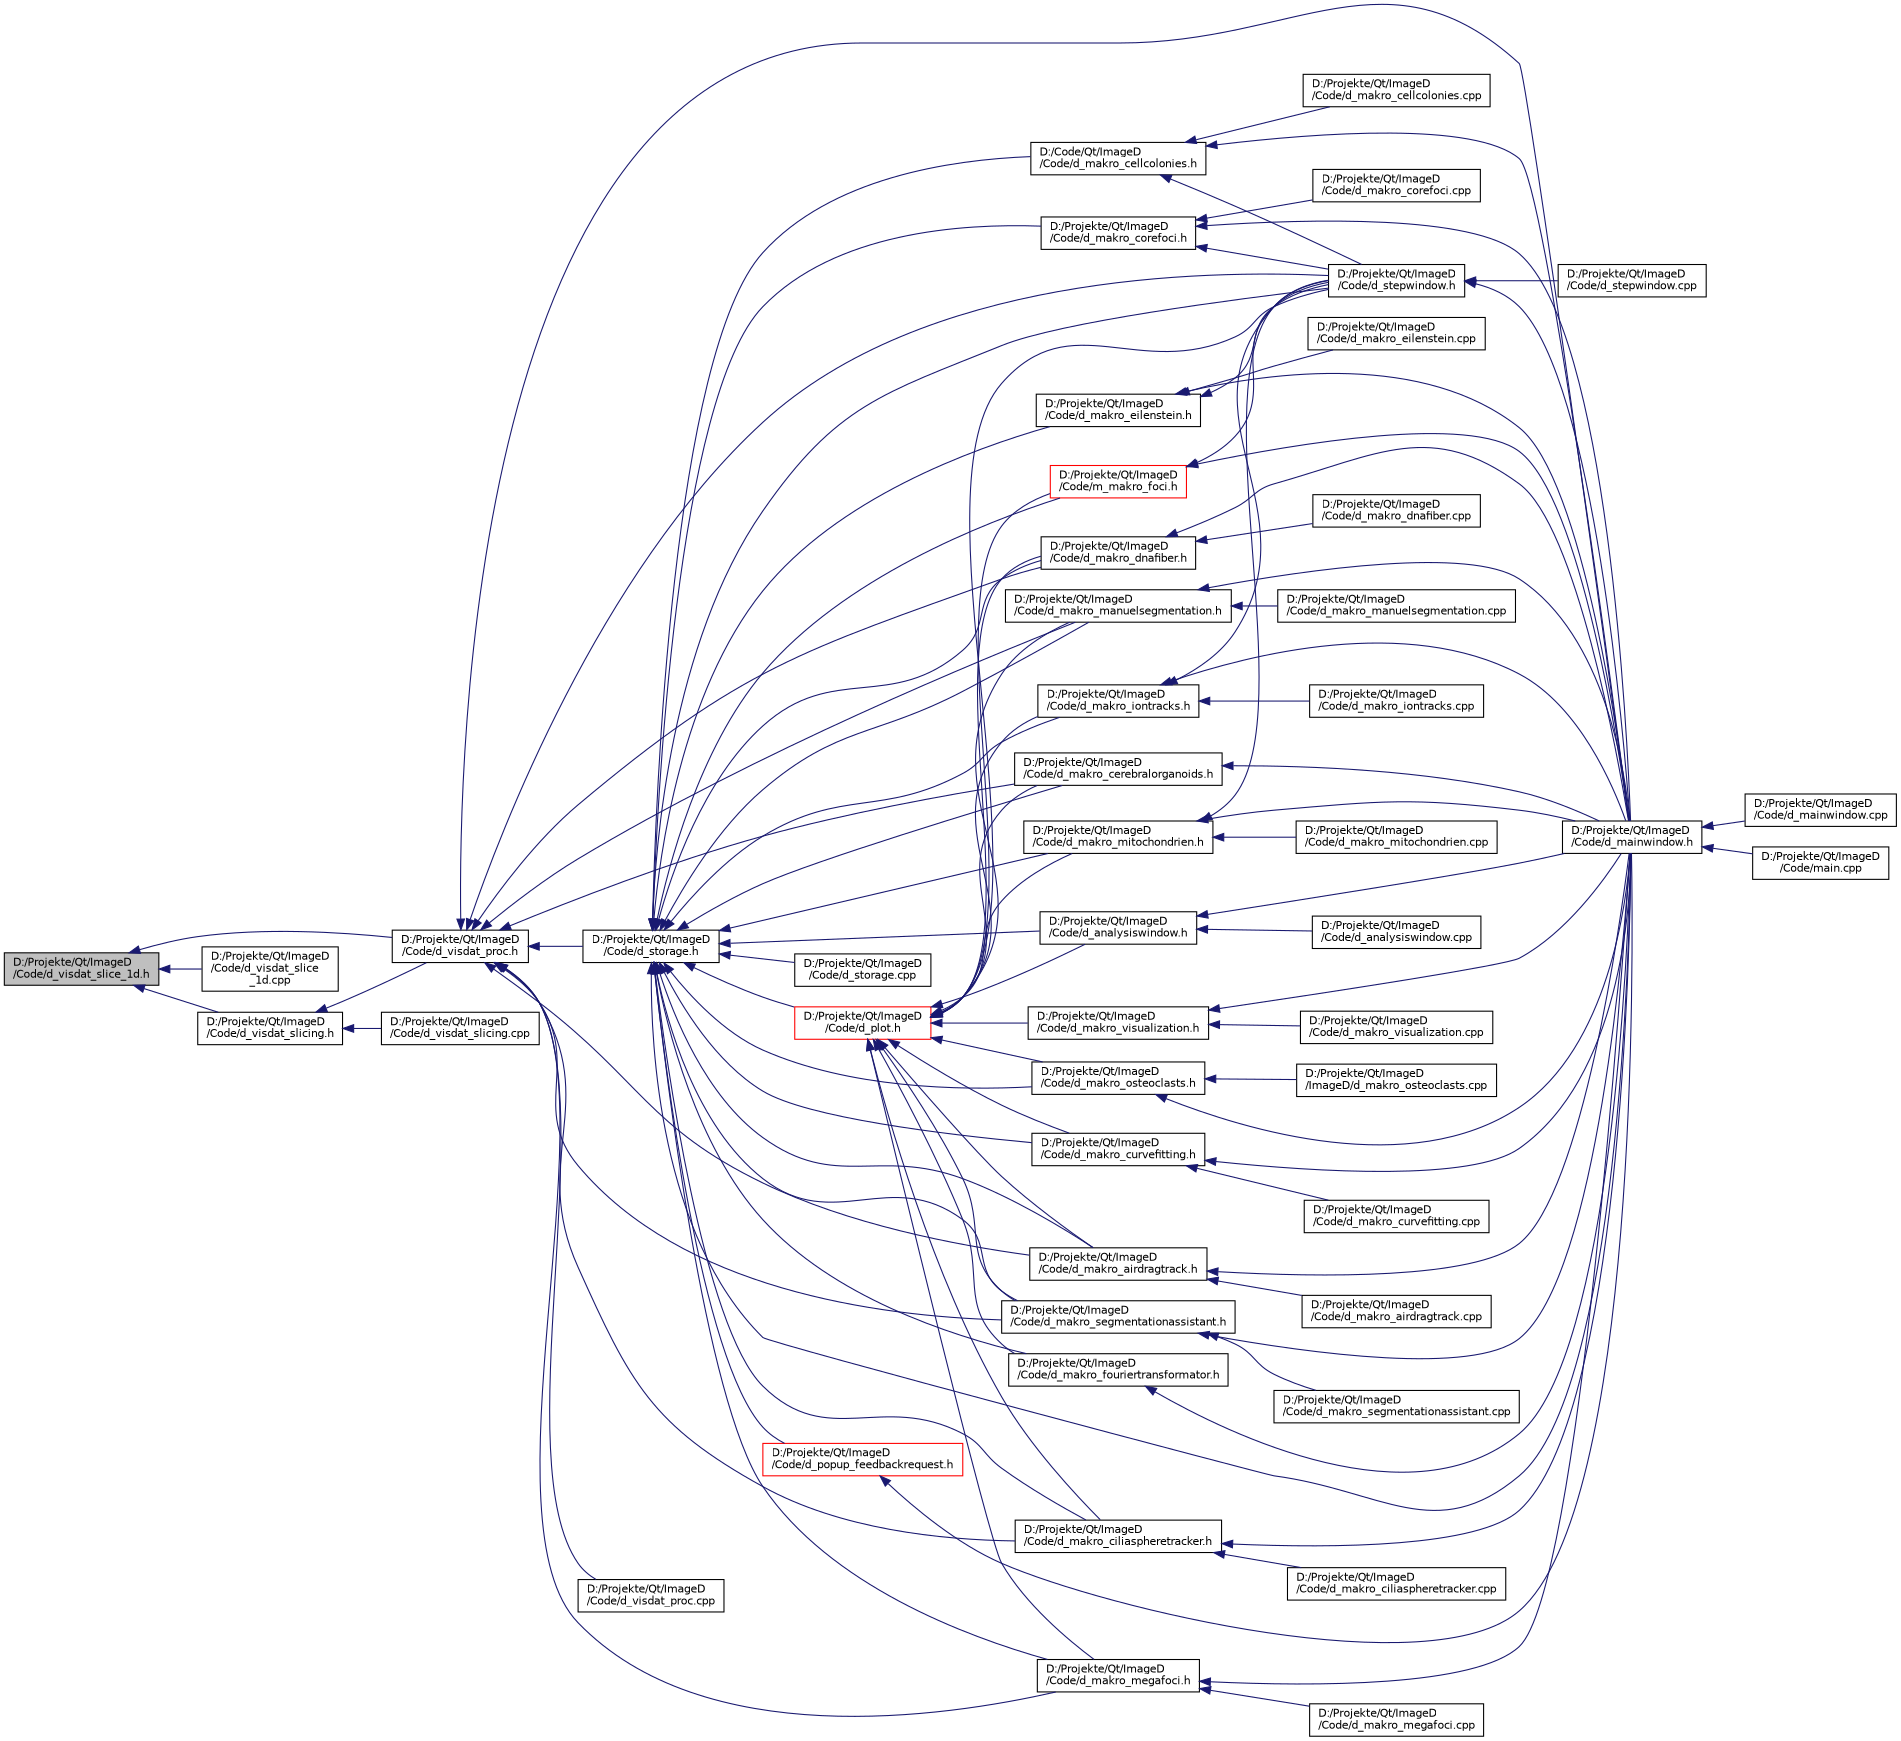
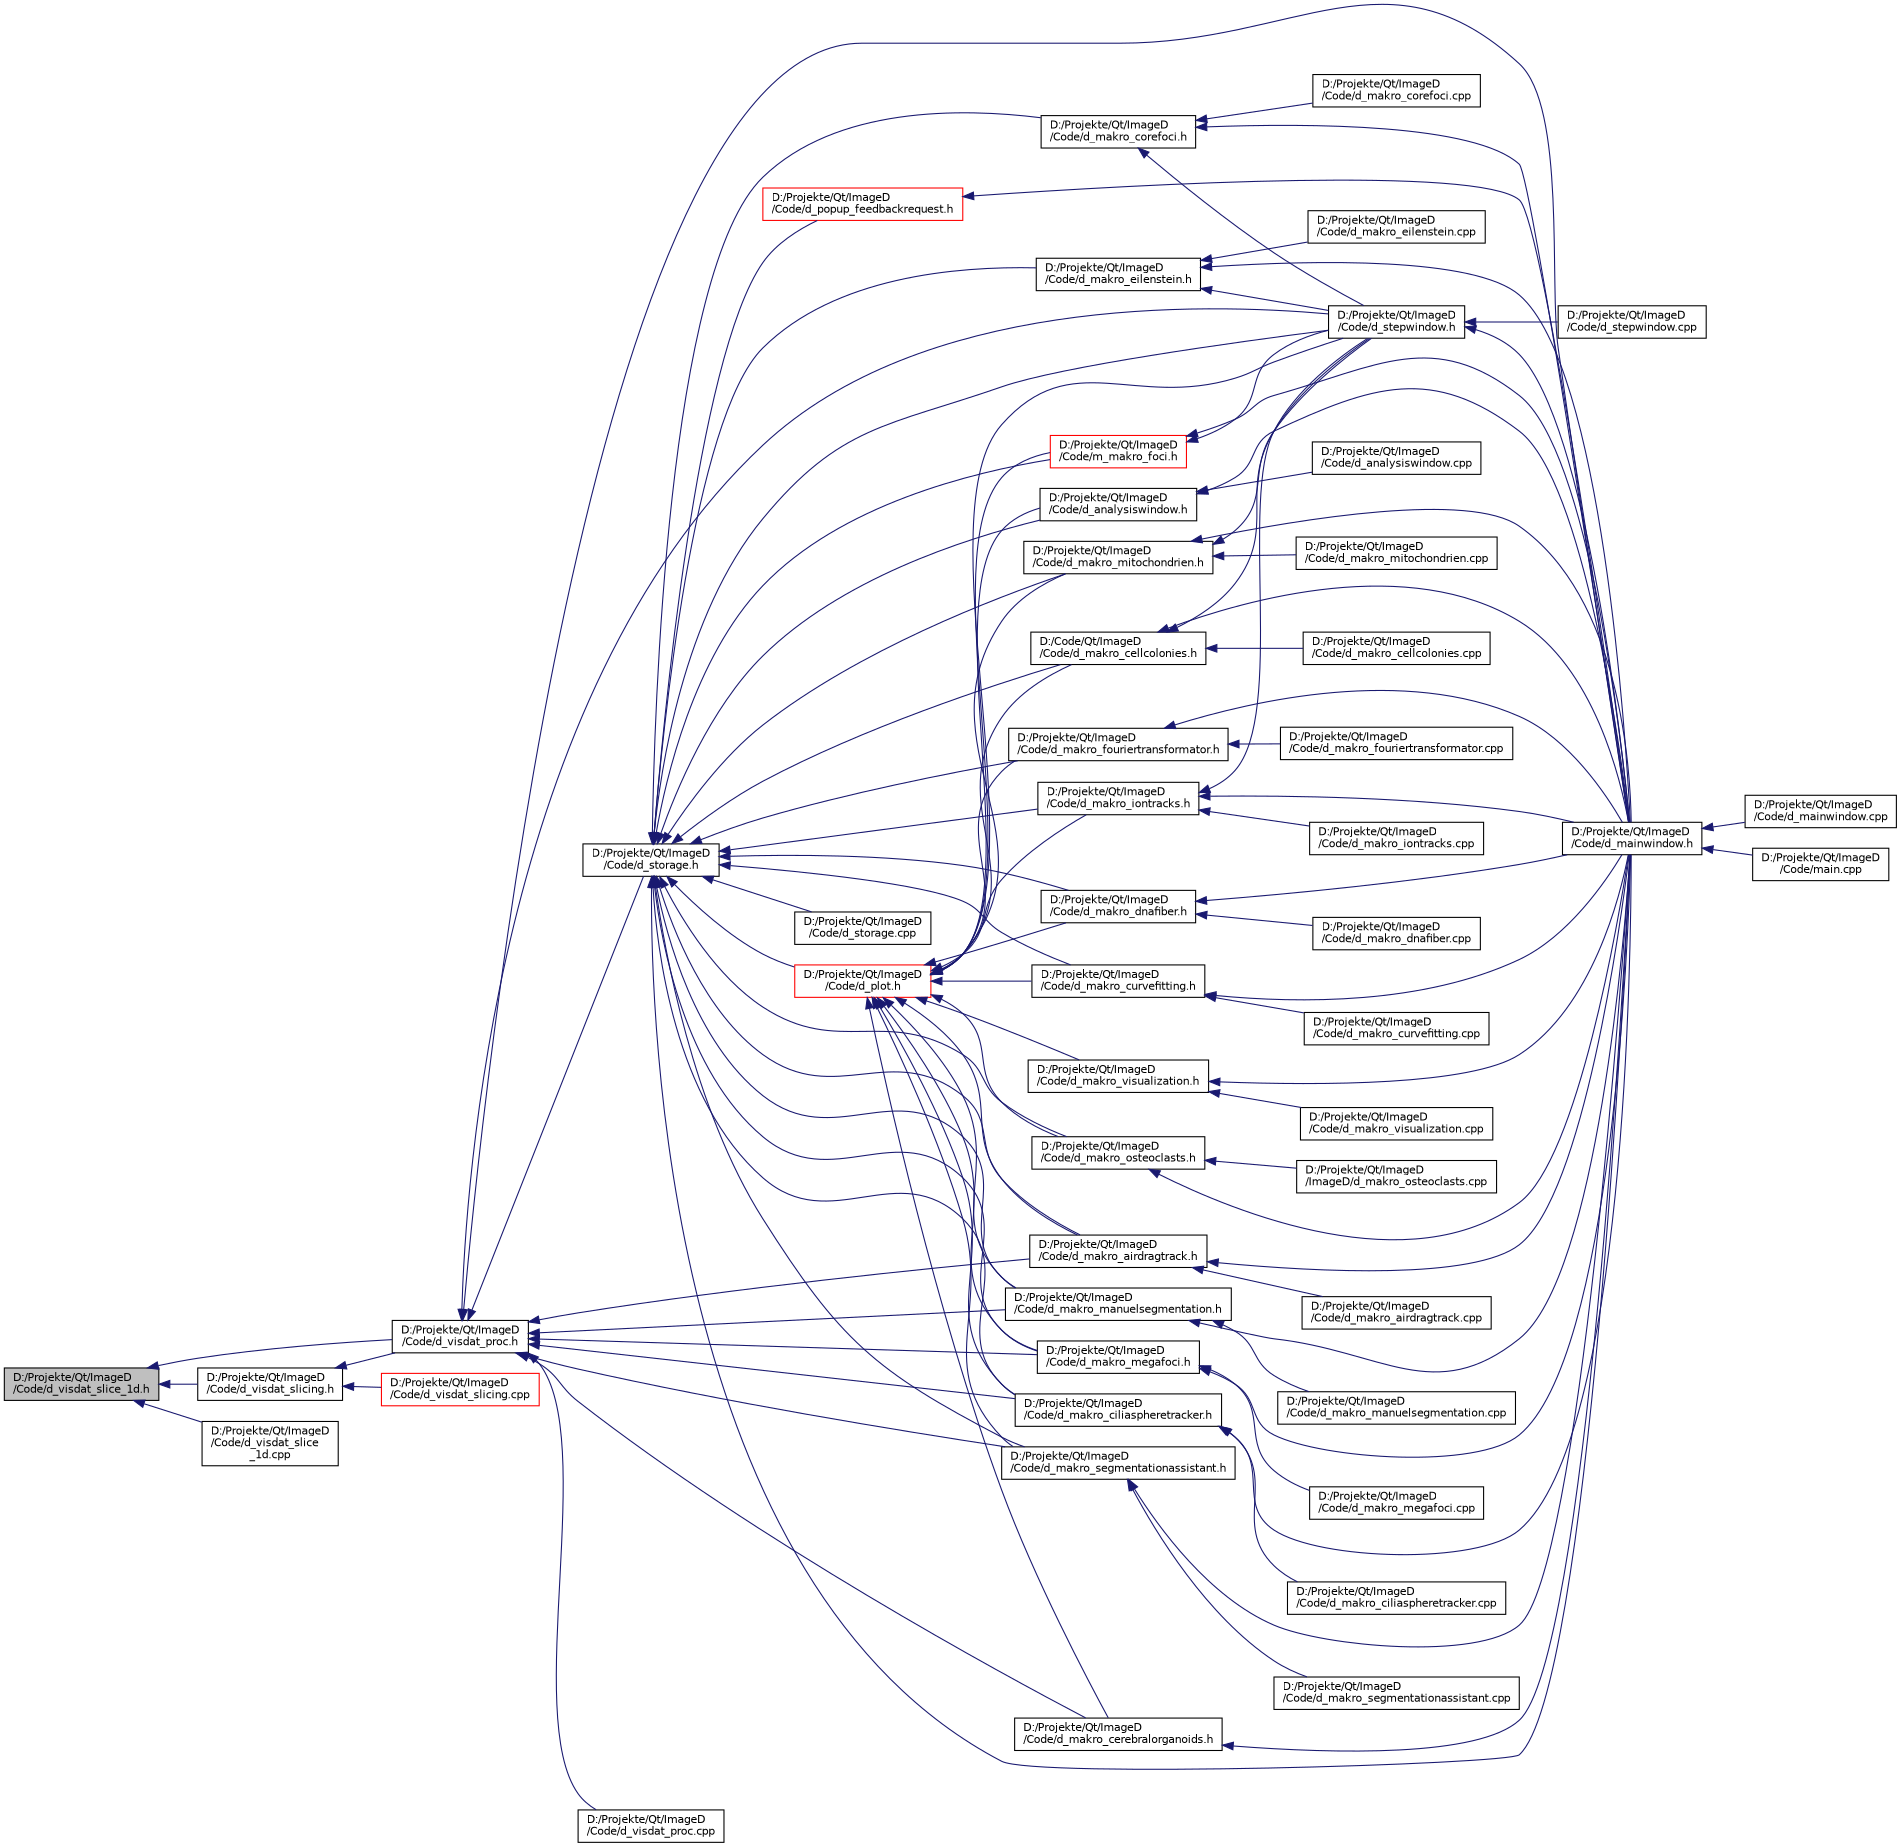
(727, 694) -> none
none -> (993, 736)
none -> (1397, 743)
(870, 845) -> none
(460, 1028) -> (460, 1390)
